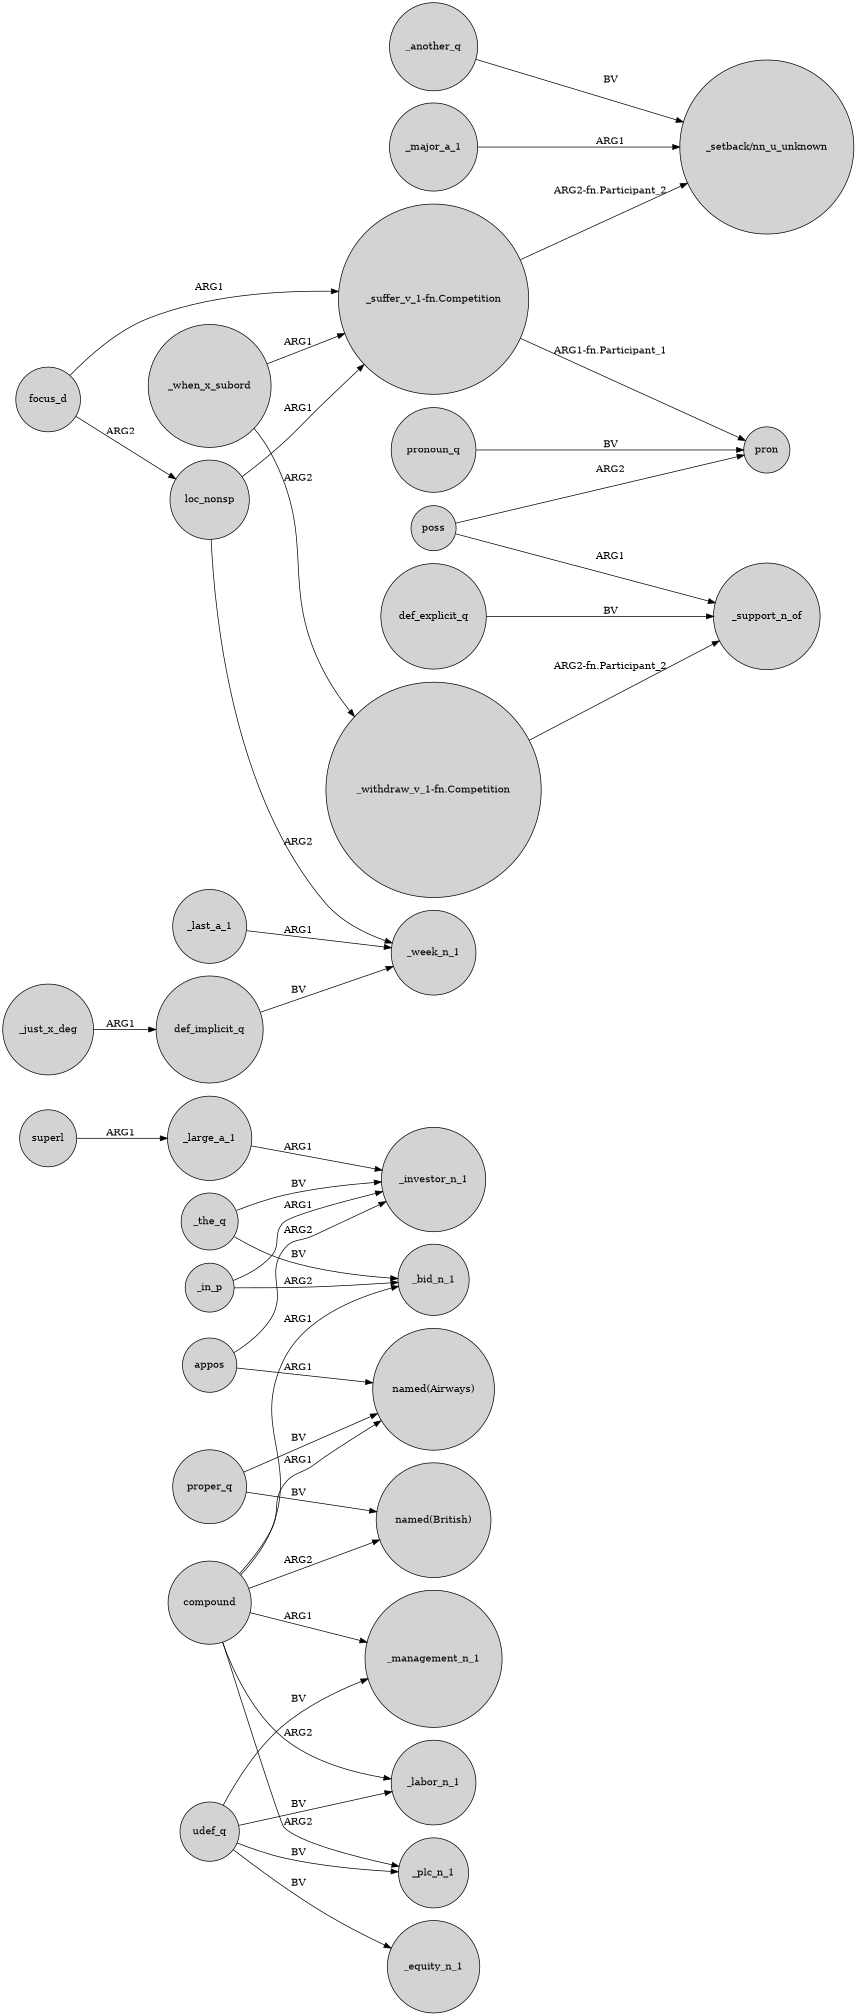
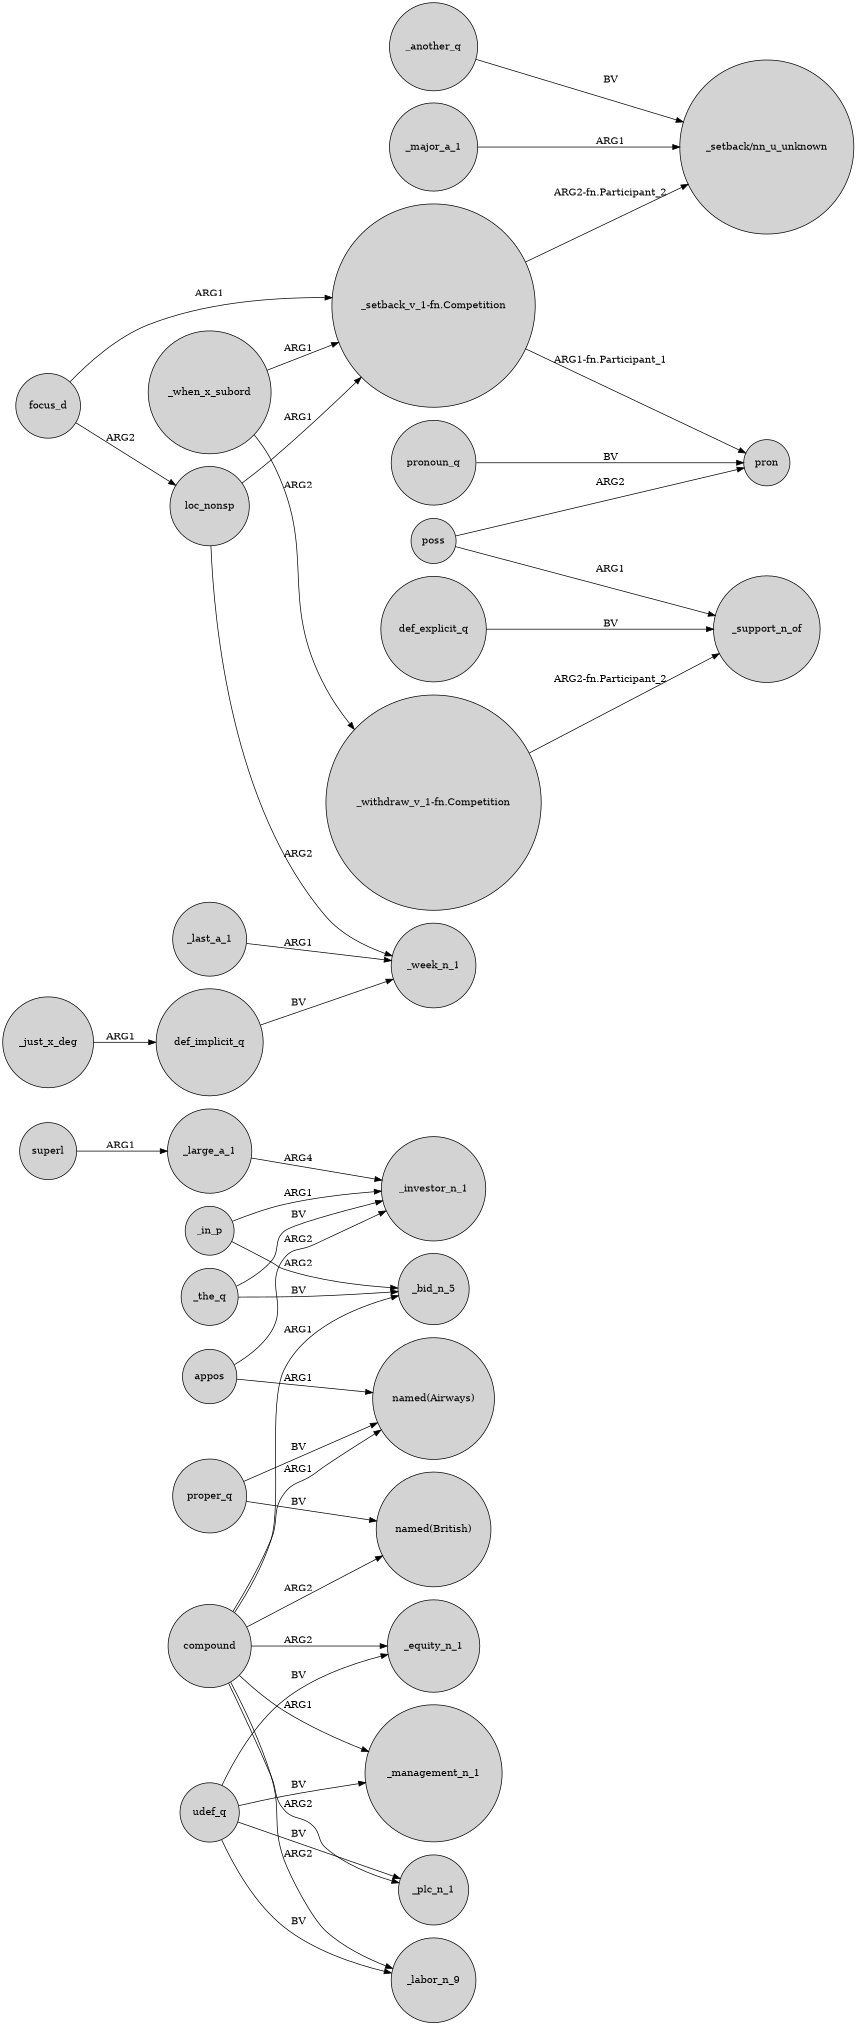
(434, 299) -> (434, 306)
(299, 1147) -> (299, 1159)
(434, 1280) -> (434, 1289)
none -> (316, 1646)
(434, 1783) -> (434, 1980)
